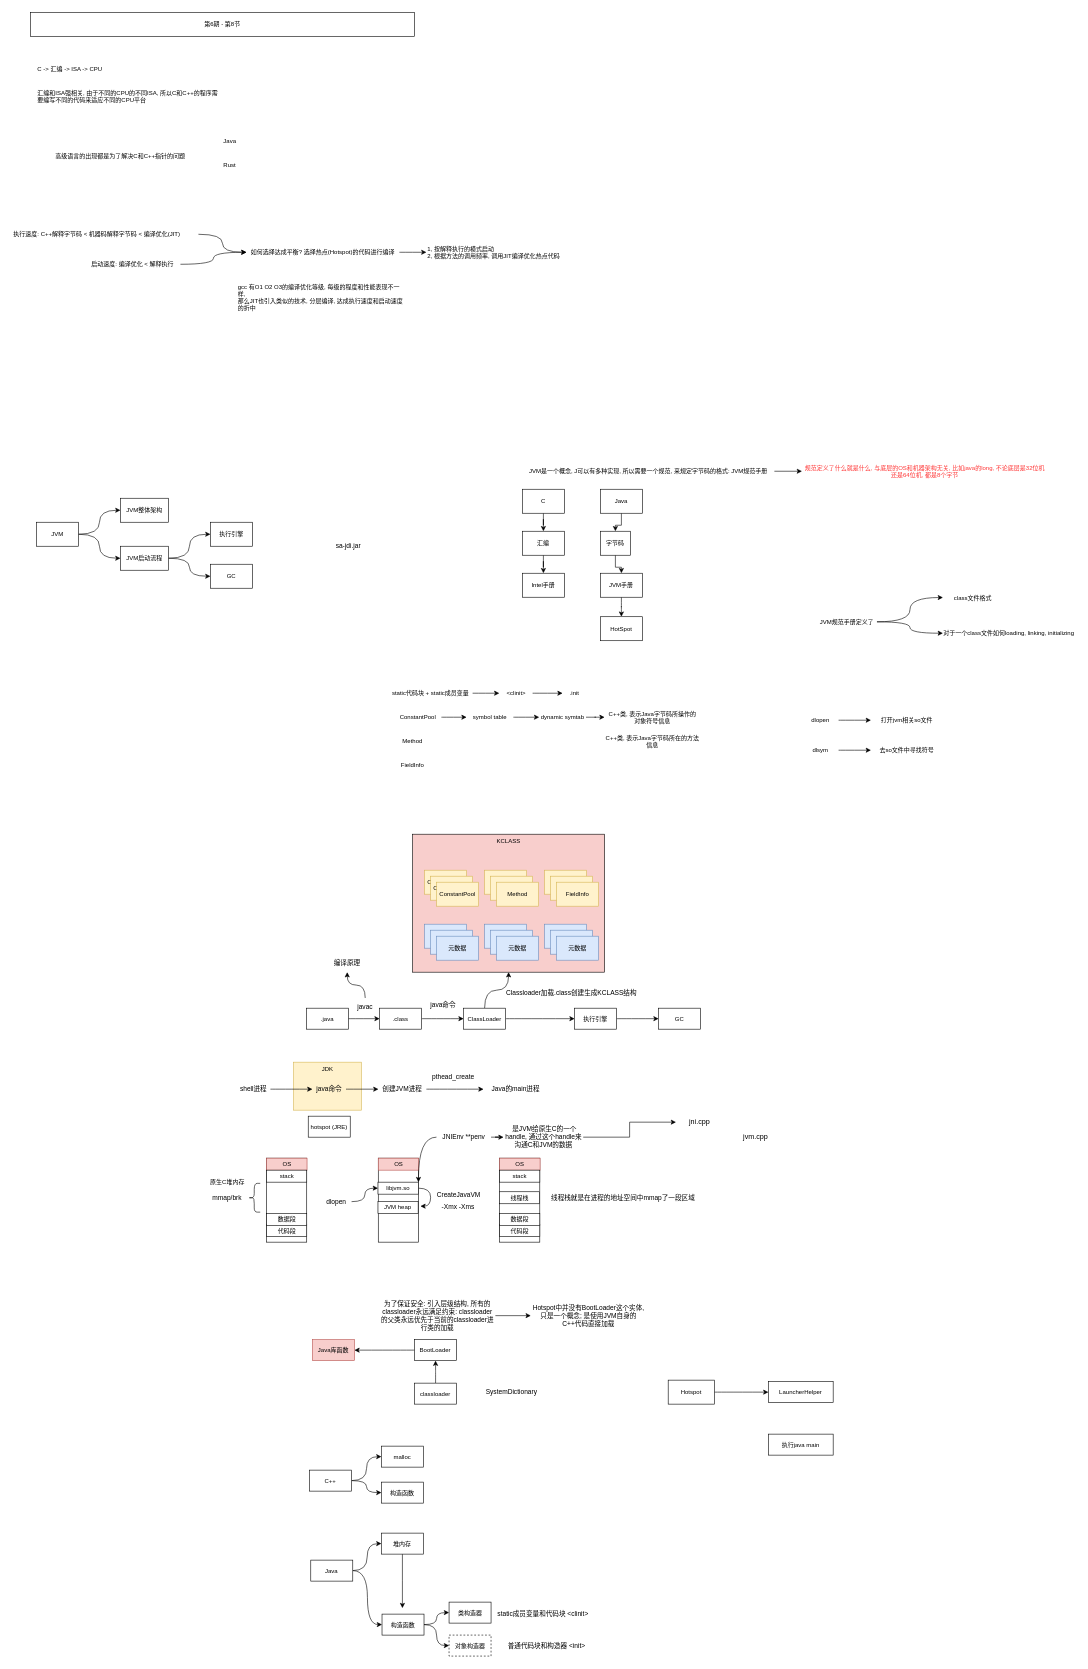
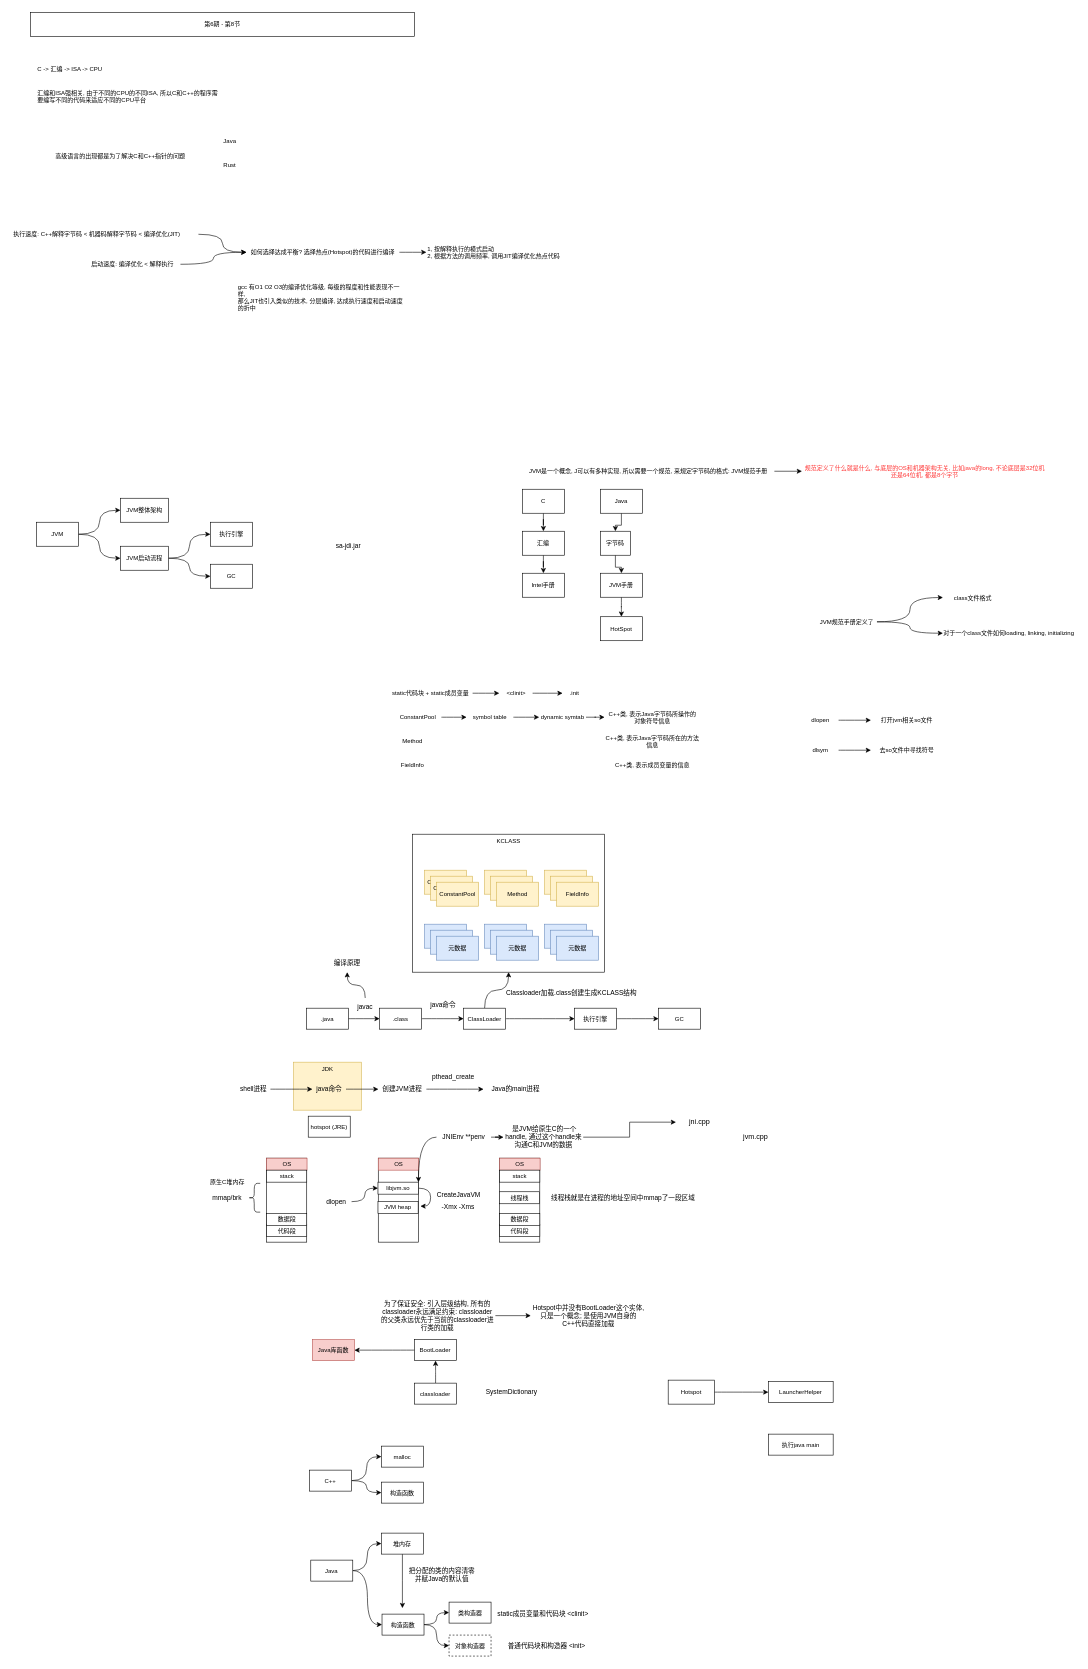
none -> (653, 765)
(509, 842) -> (509, 842)
none -> (442, 1575)
